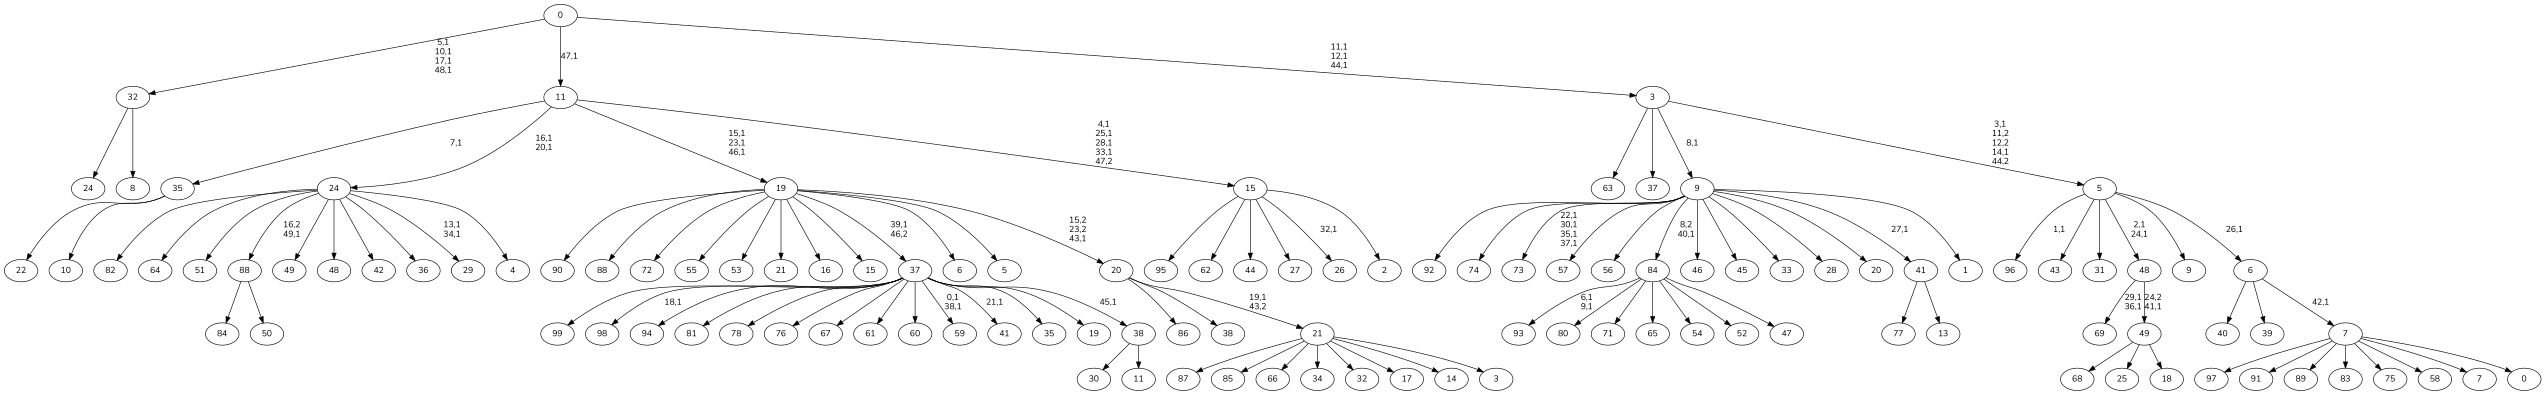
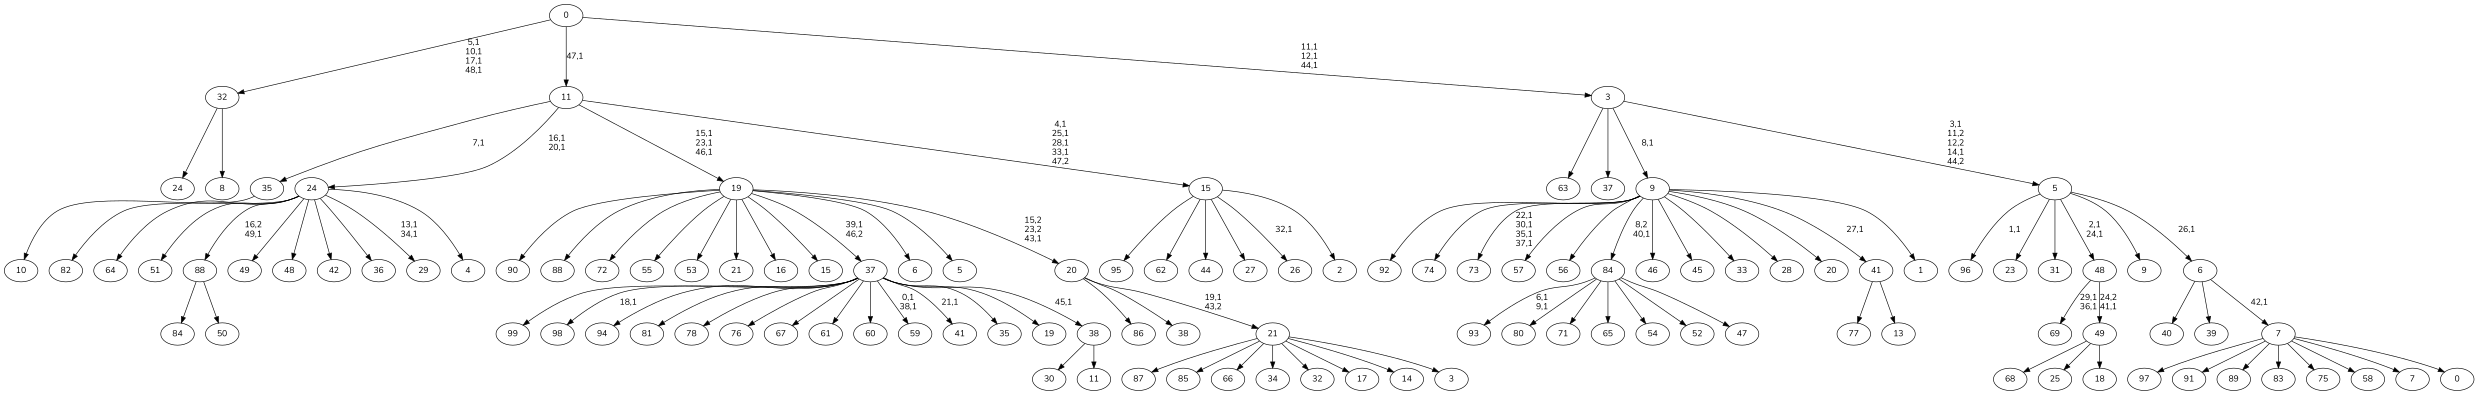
(21, 271) -> none
(2055, 271) -> (2010, 271)
